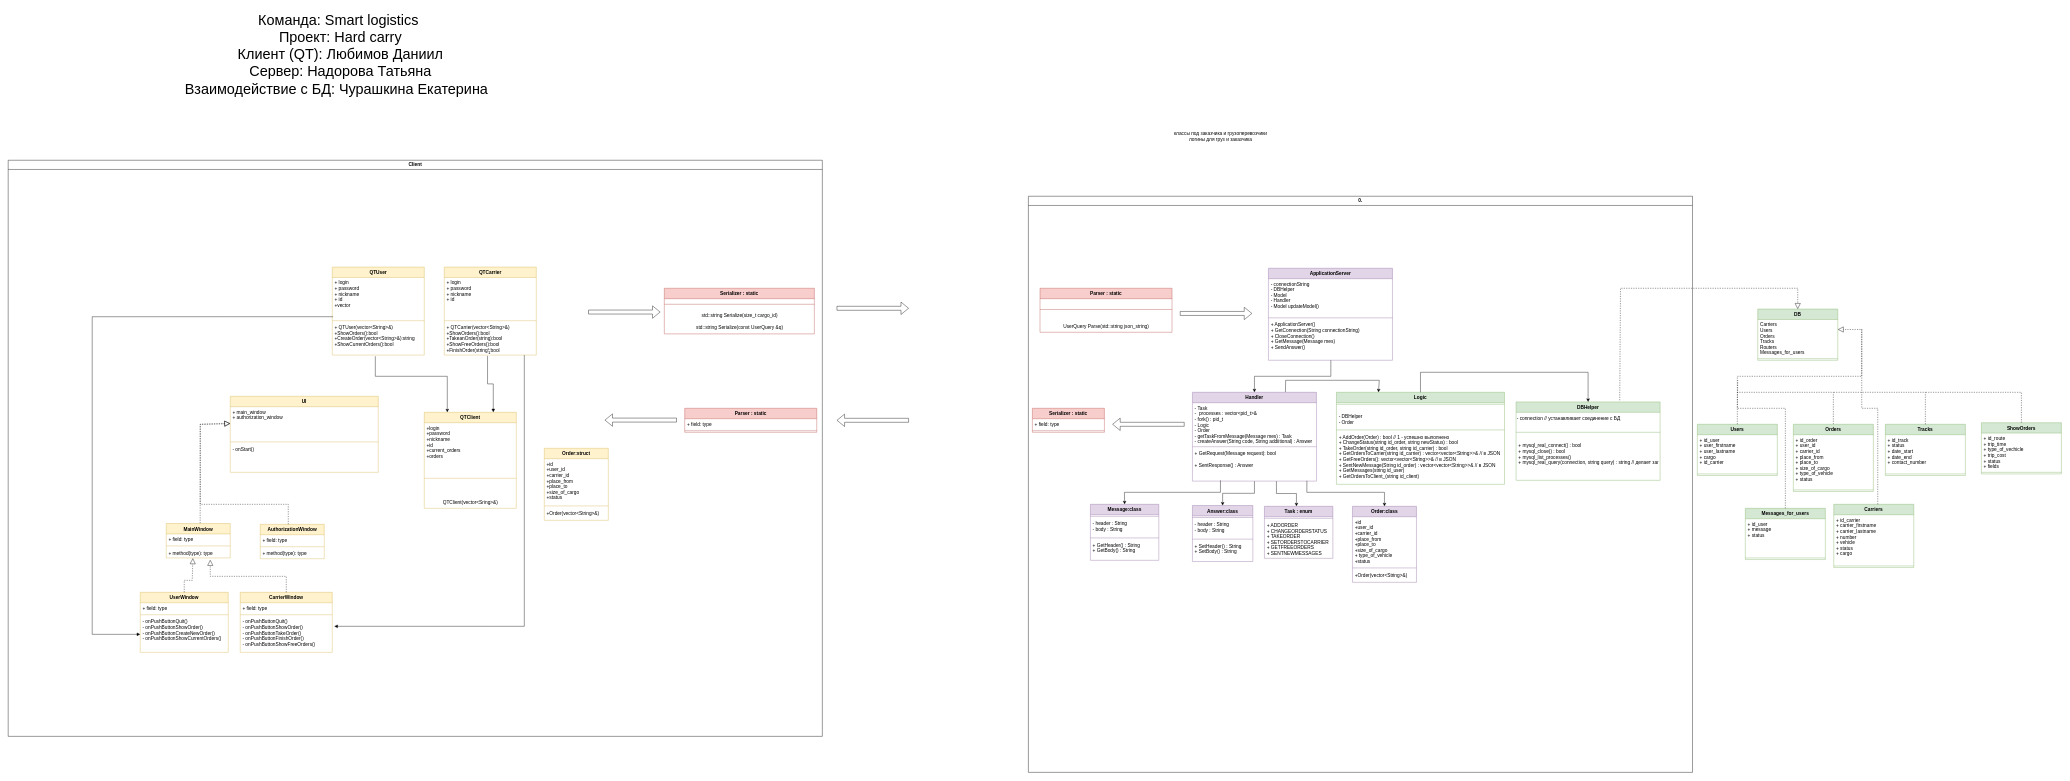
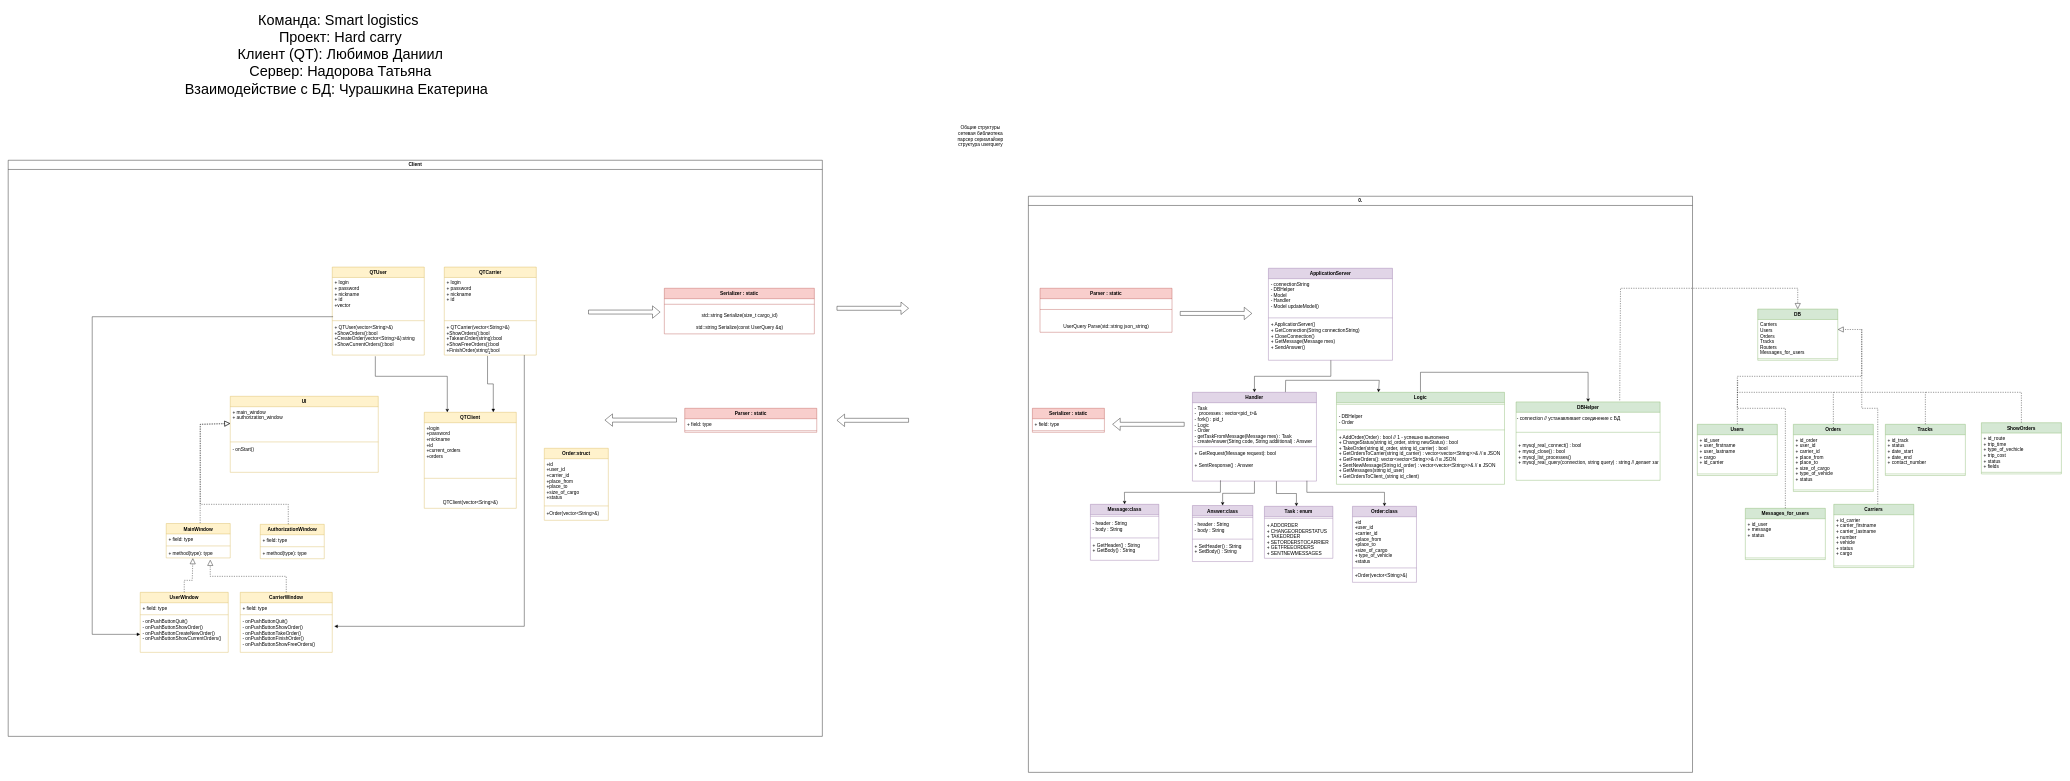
none -> (980, 136)
(1220, 136) -> none
